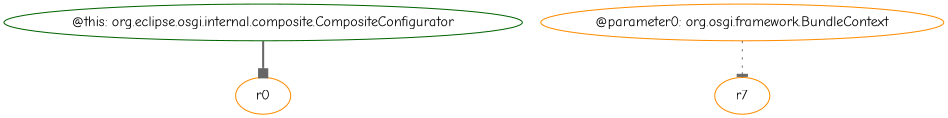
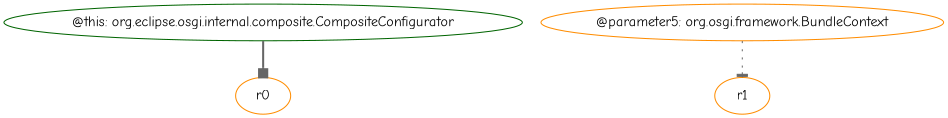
(742, 22) -> (742, 22)
(742, 96) -> (742, 96)
